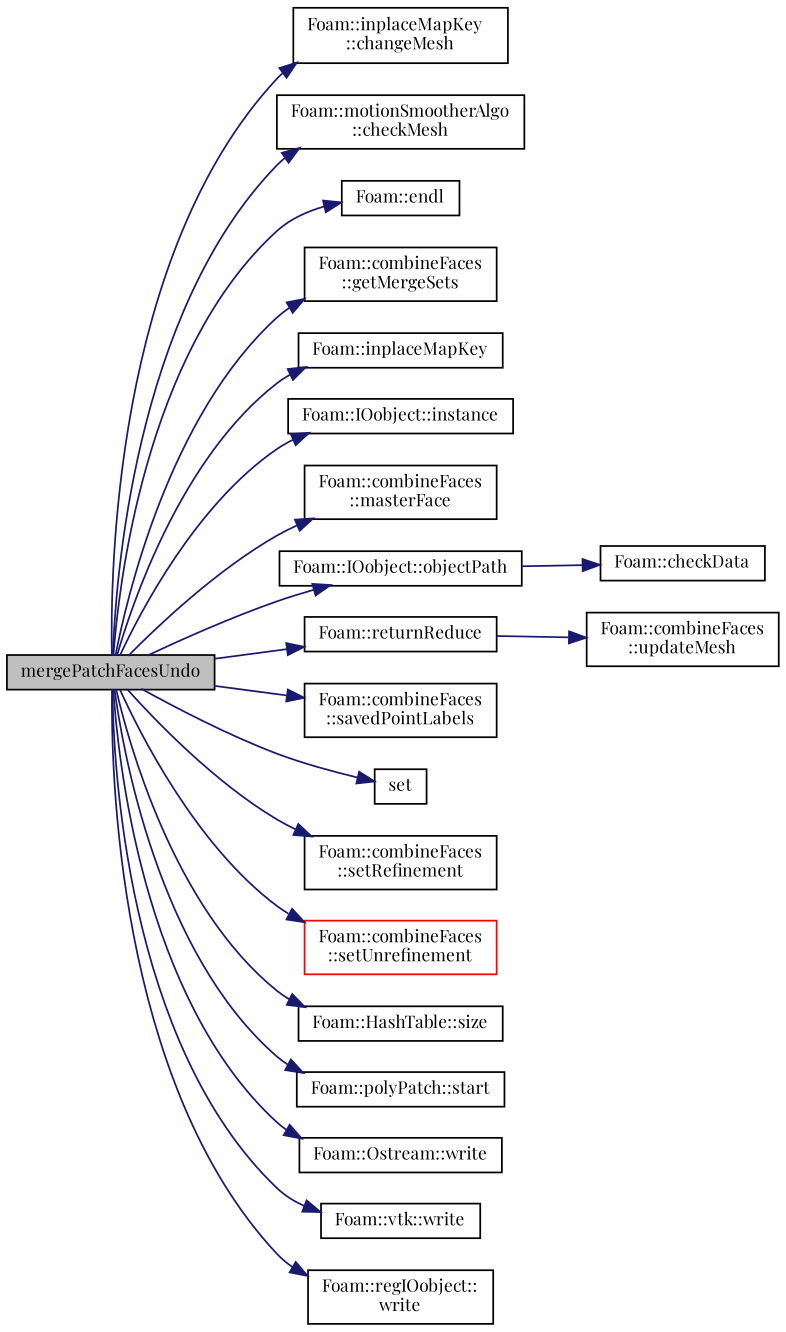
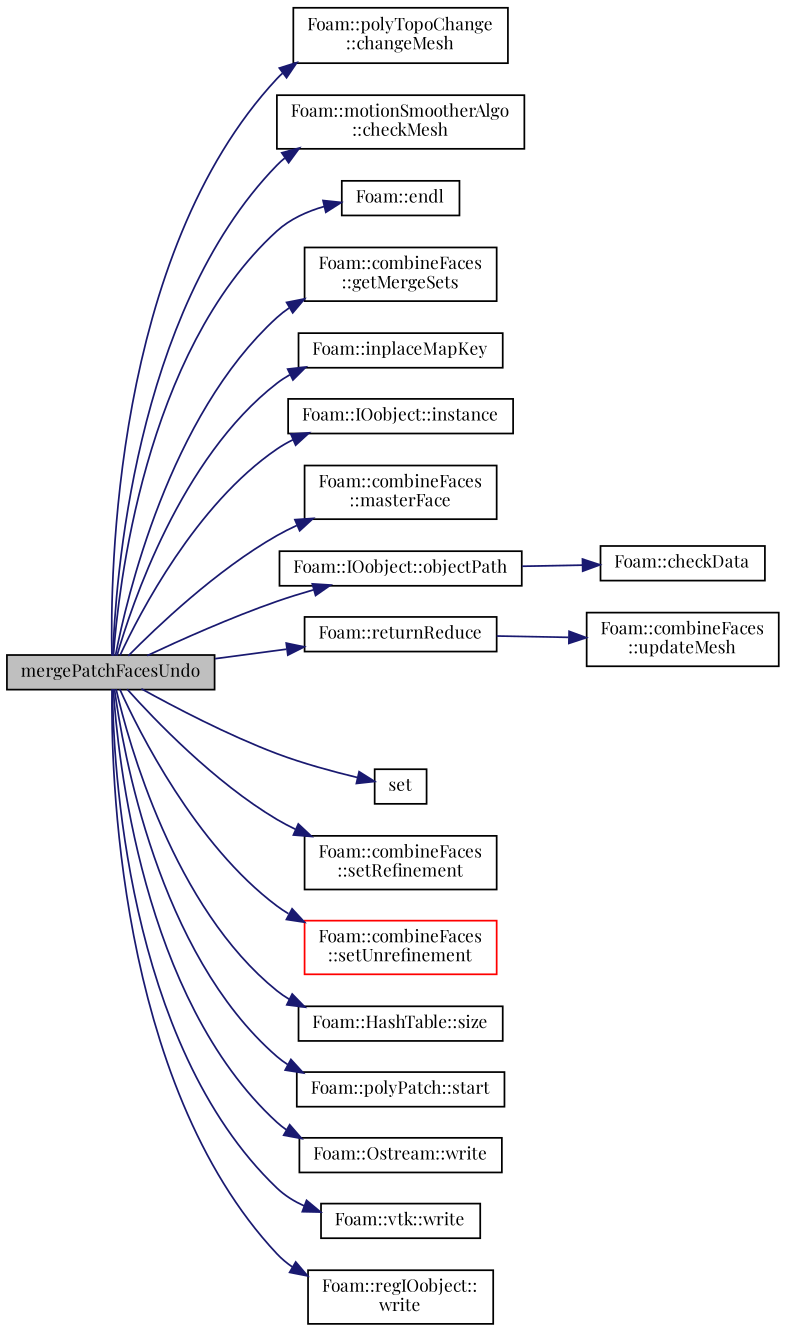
(401, 35) -> (401, 35)
(401, 710) -> none
